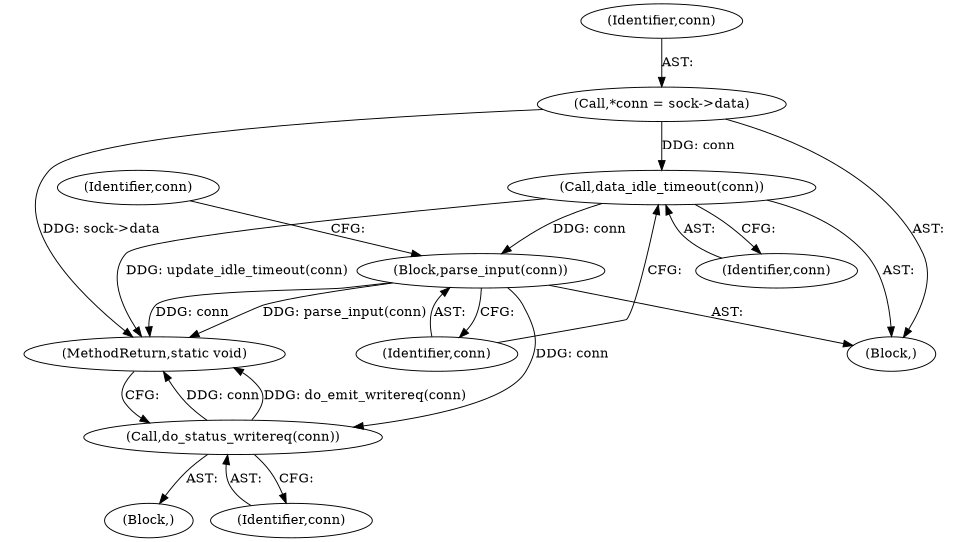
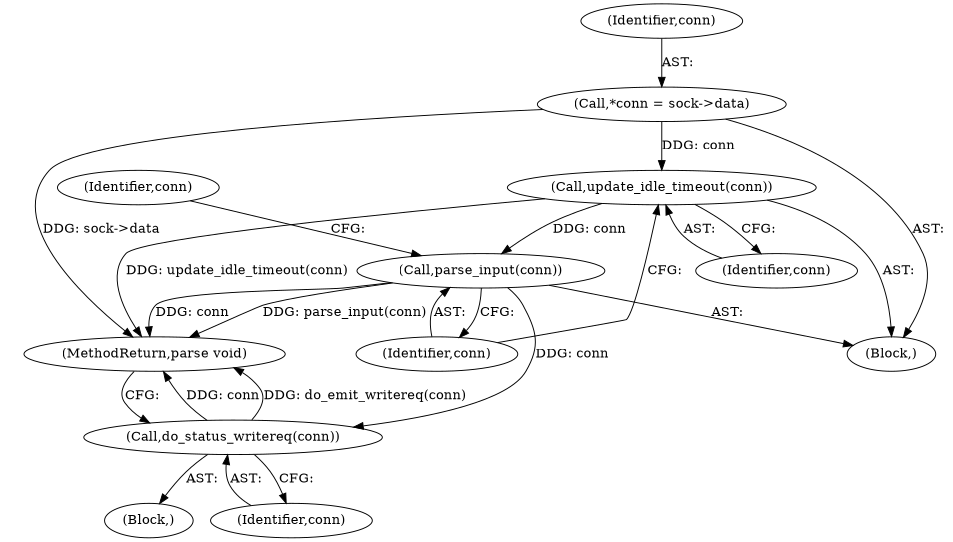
(662, 188) -> (662, 188)
(481, 271) -> (481, 271)
(155, 354) -> (155, 354)
